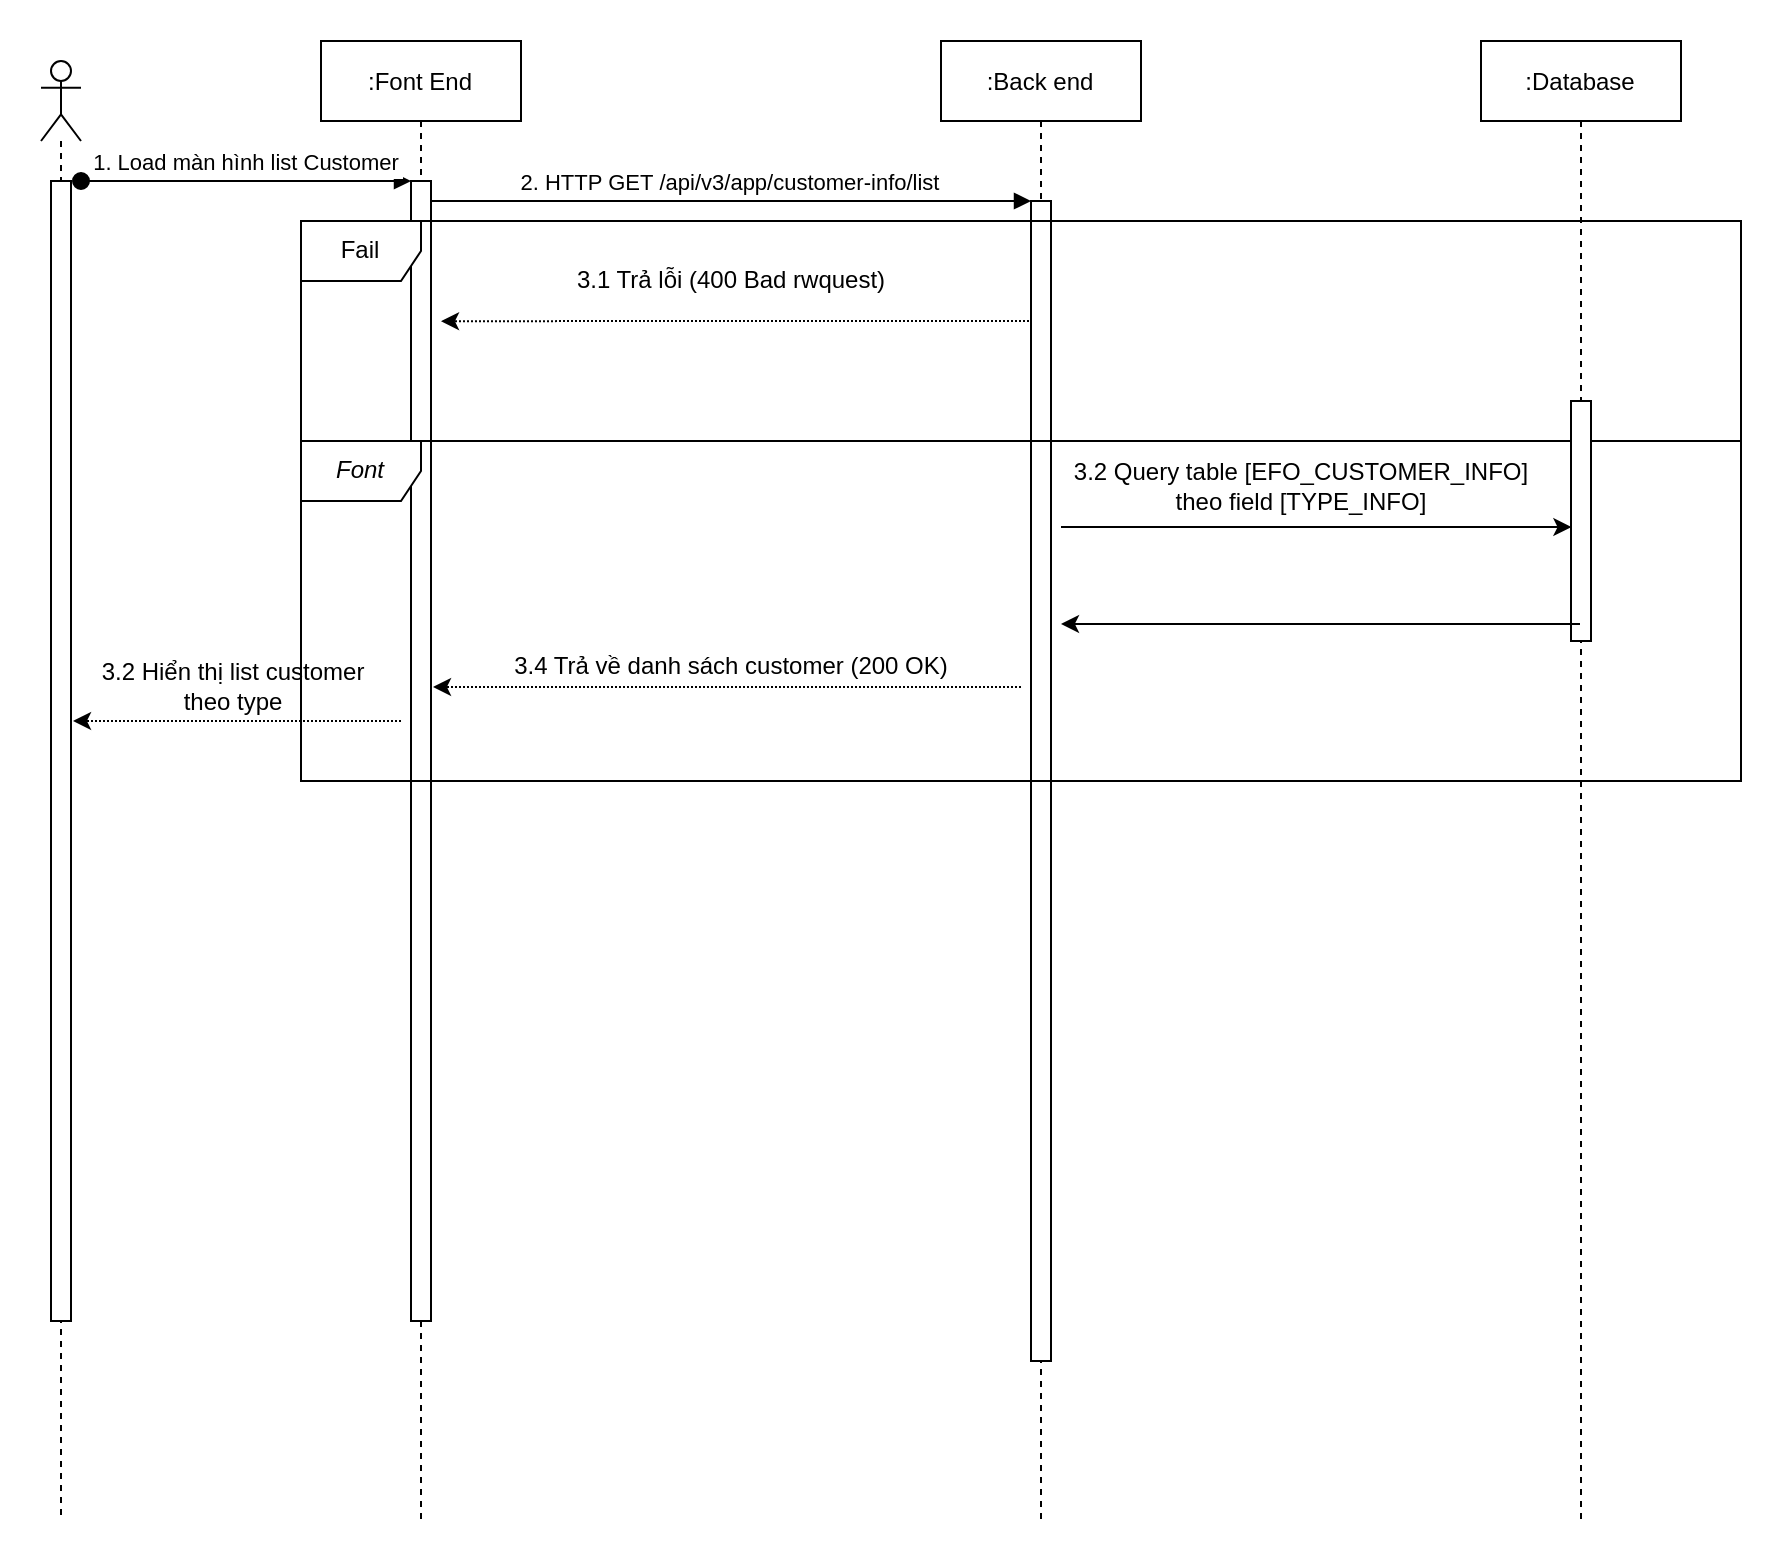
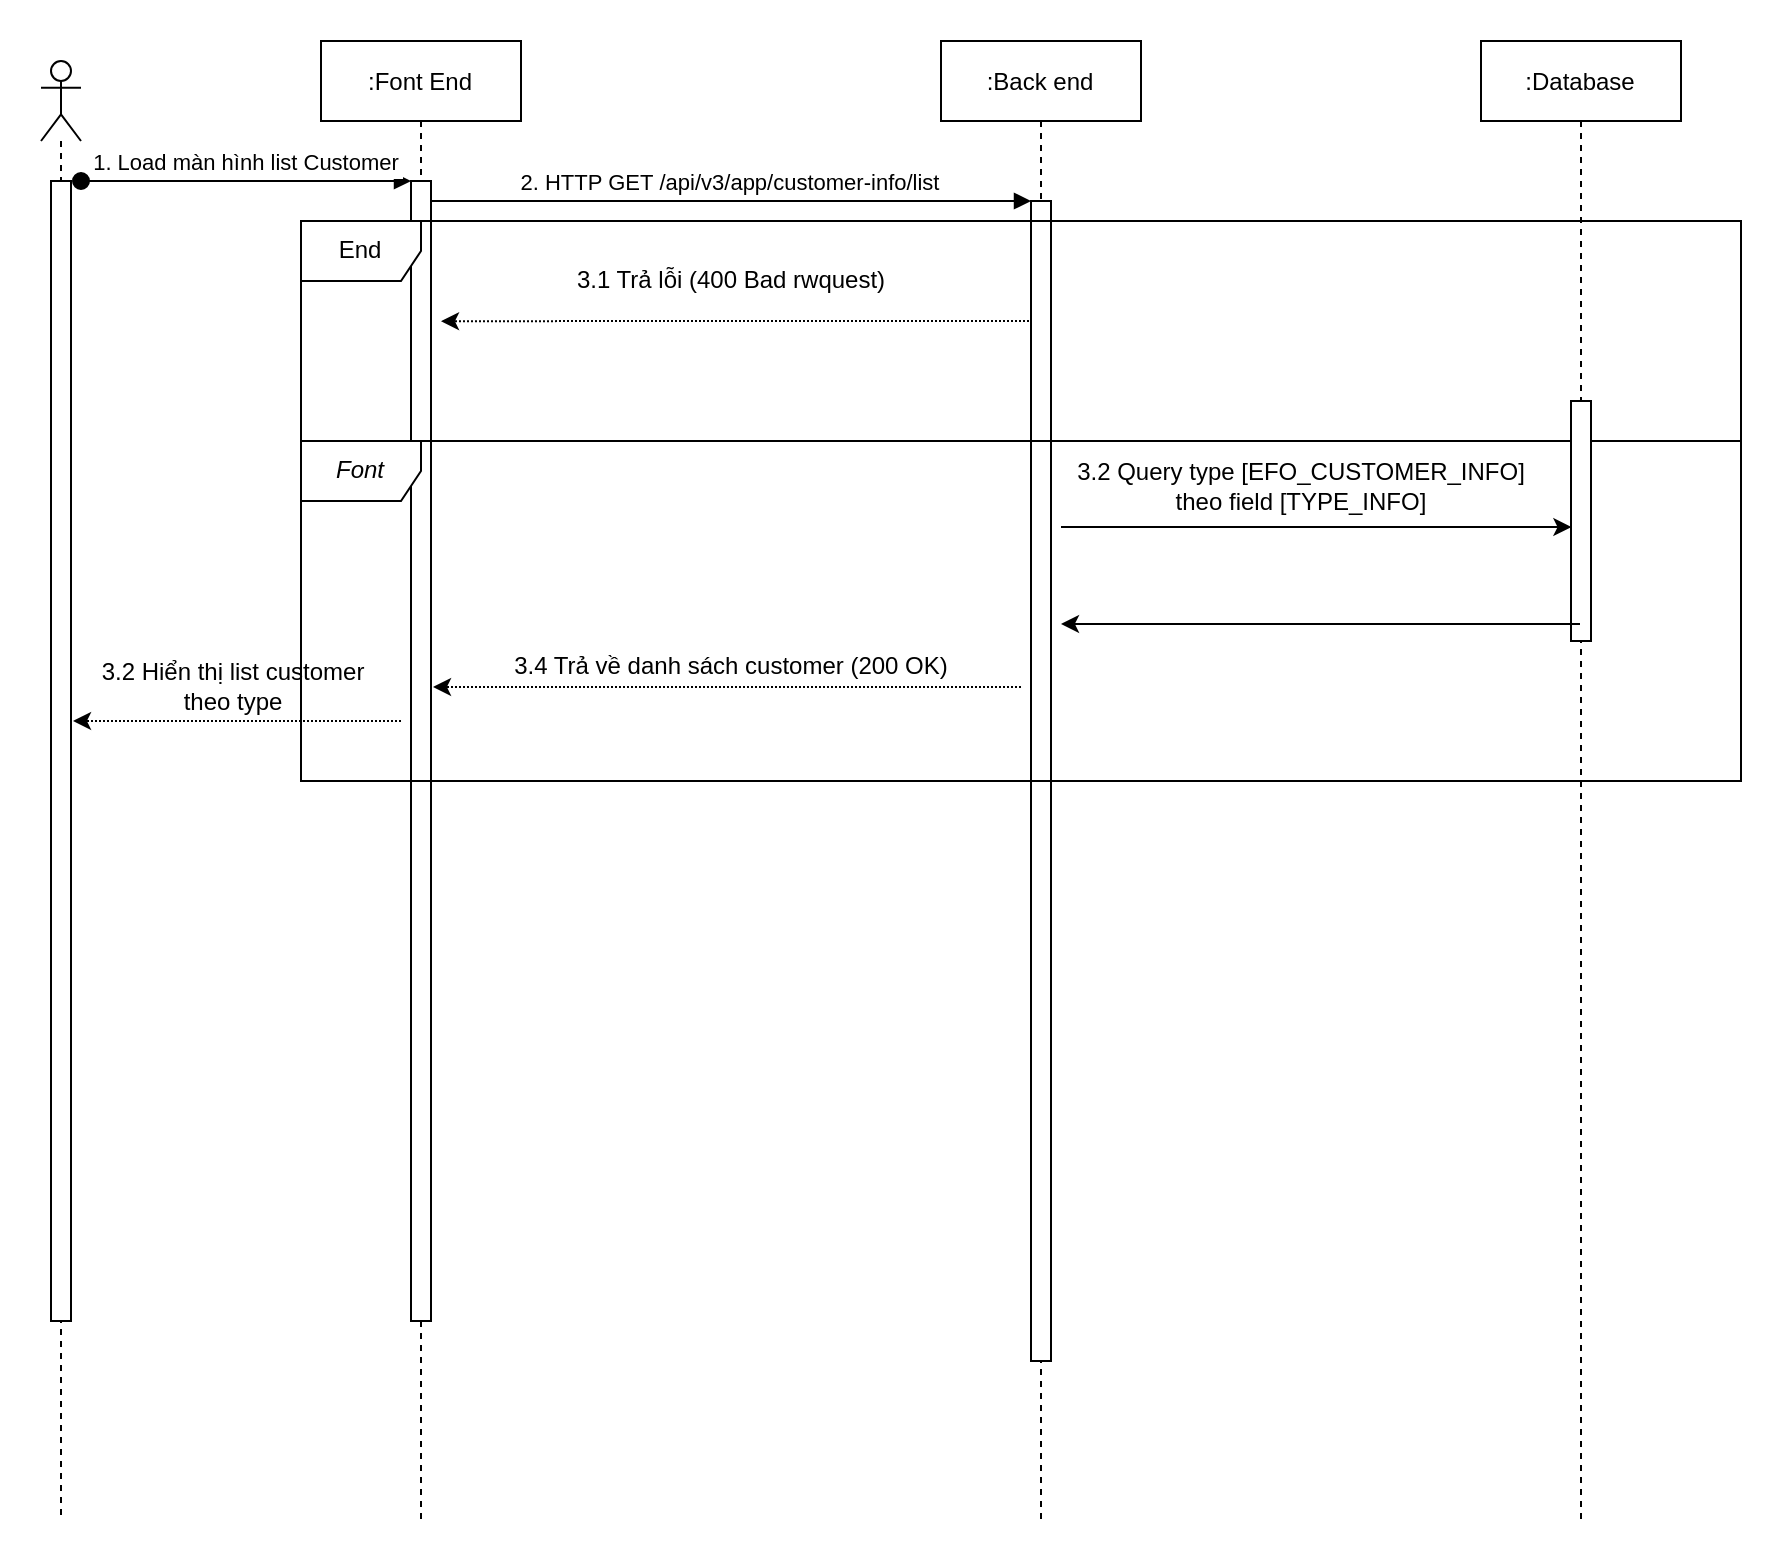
(361, 251) -> (361, 251)
(1302, 487) -> (1302, 487)
